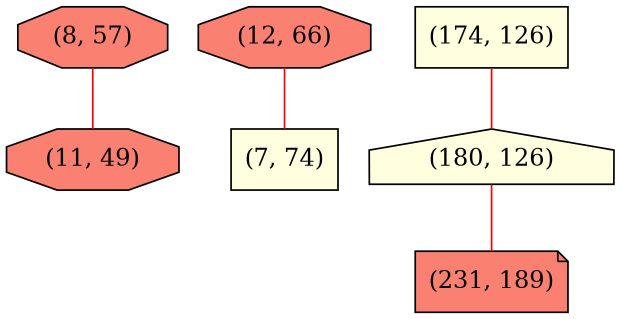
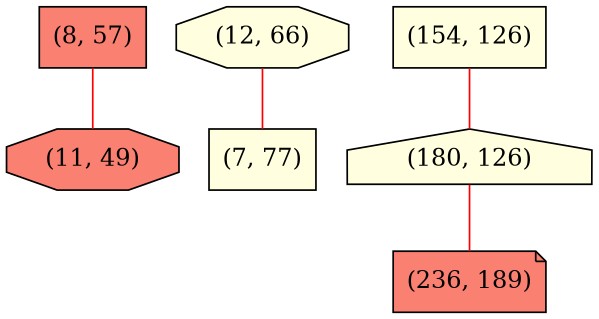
(93, 37) -> (93, 37)
(285, 37) -> (262, 37)
(492, 37) -> (470, 37)
(285, 160) -> (262, 160)
(492, 282) -> (470, 282)
